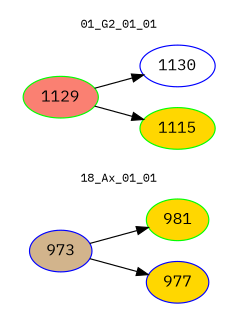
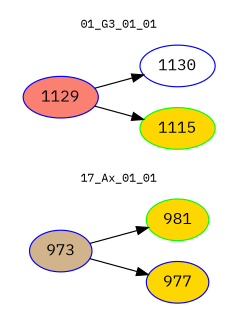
(119, 25) -> (119, 25)
(61, 97) -> (61, 97)
(119, 179) -> (119, 179)
